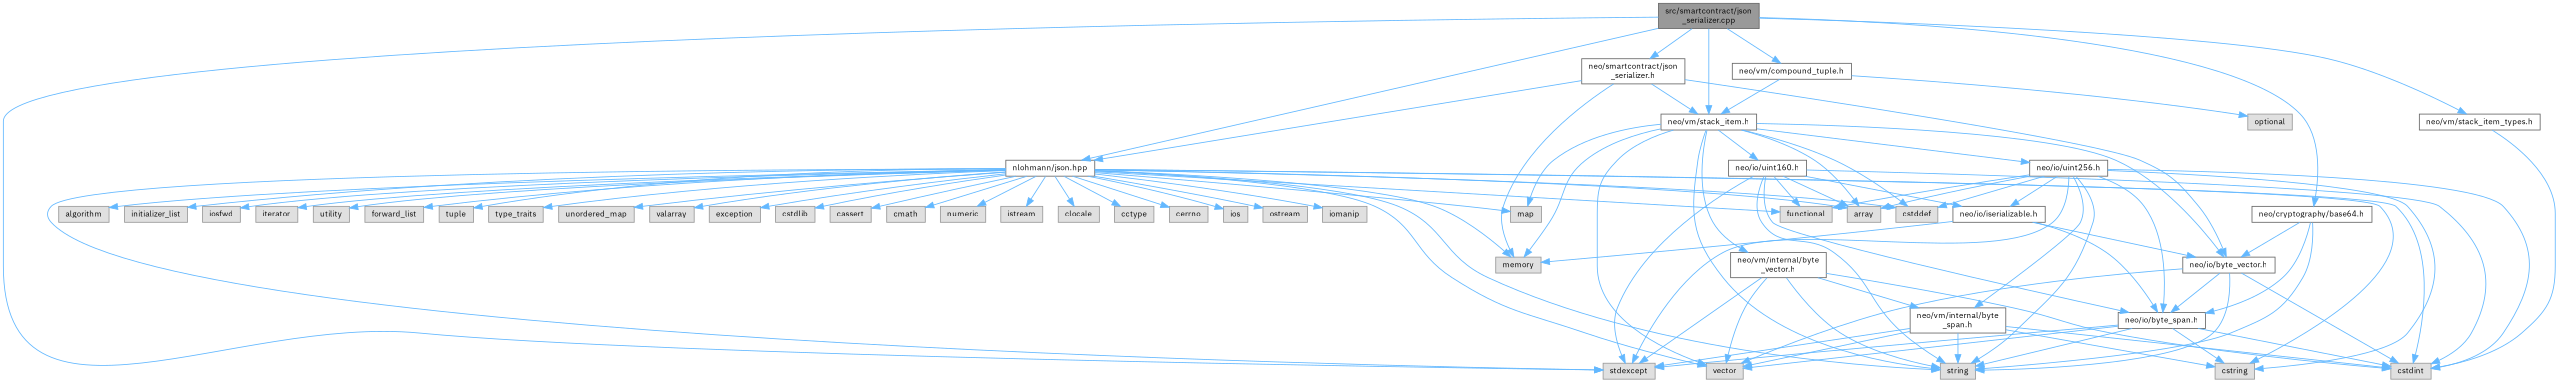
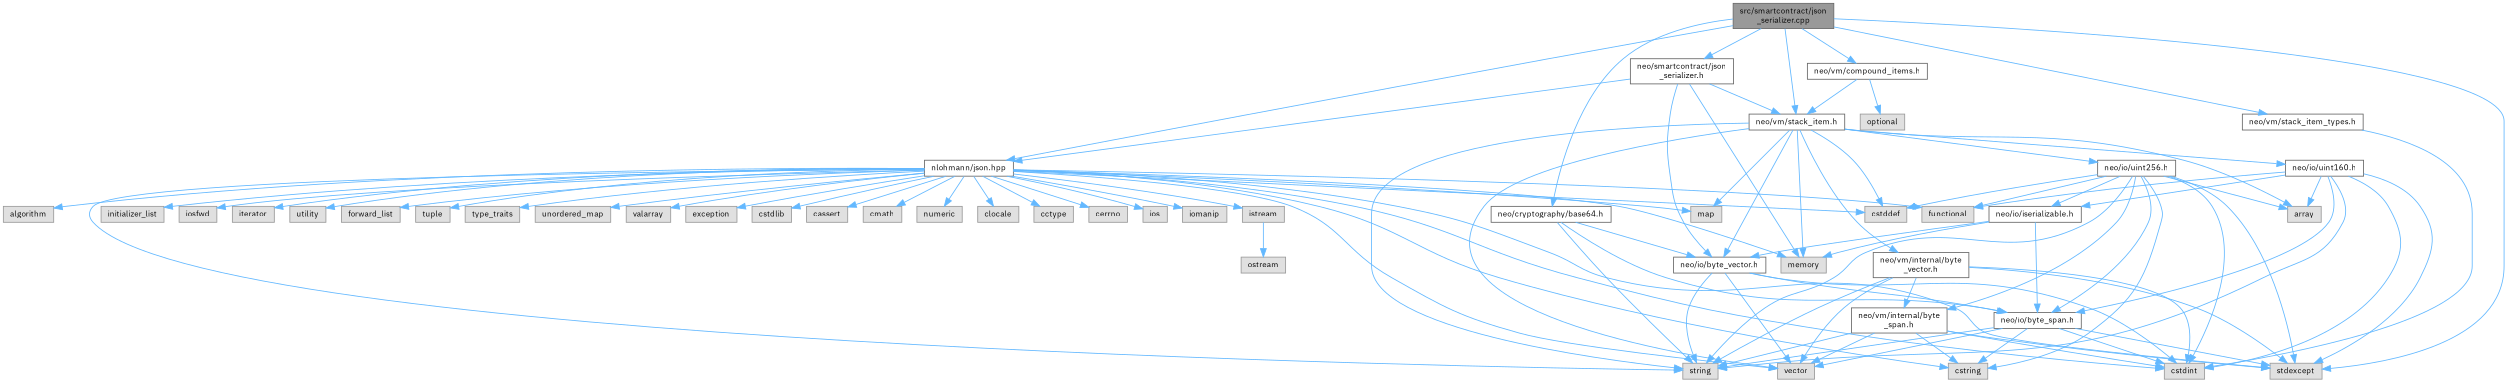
(1792, 71) -> (1867, 71)
(1467, 180) -> none
(1178, 191) -> (1263, 235)
